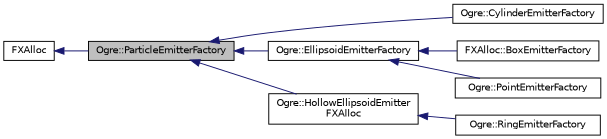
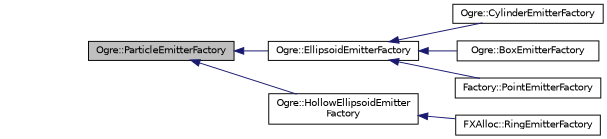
(336, 26) -> (441, 31)
(29, 51) -> none
(528, 51) -> (528, 51)
(528, 88) -> (528, 88)
(343, 109) -> (343, 109)
(528, 125) -> (528, 125)
